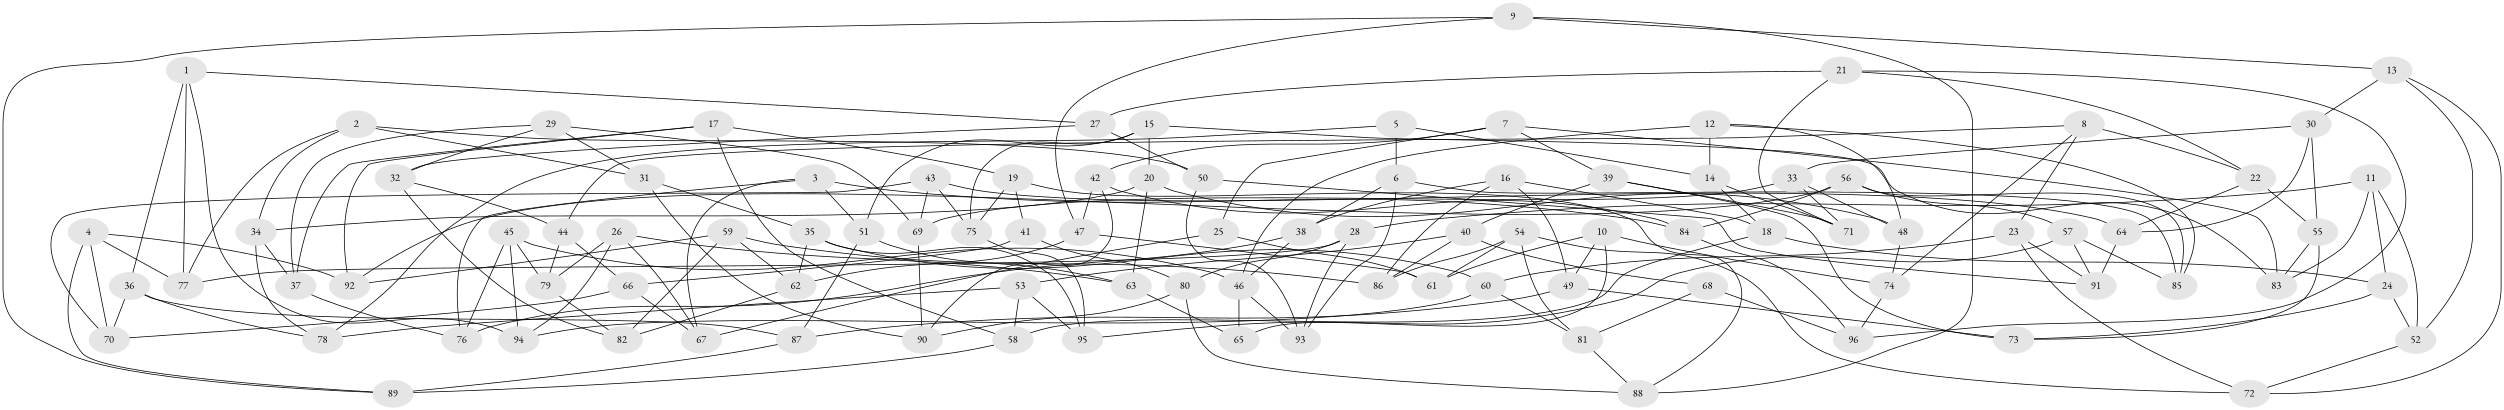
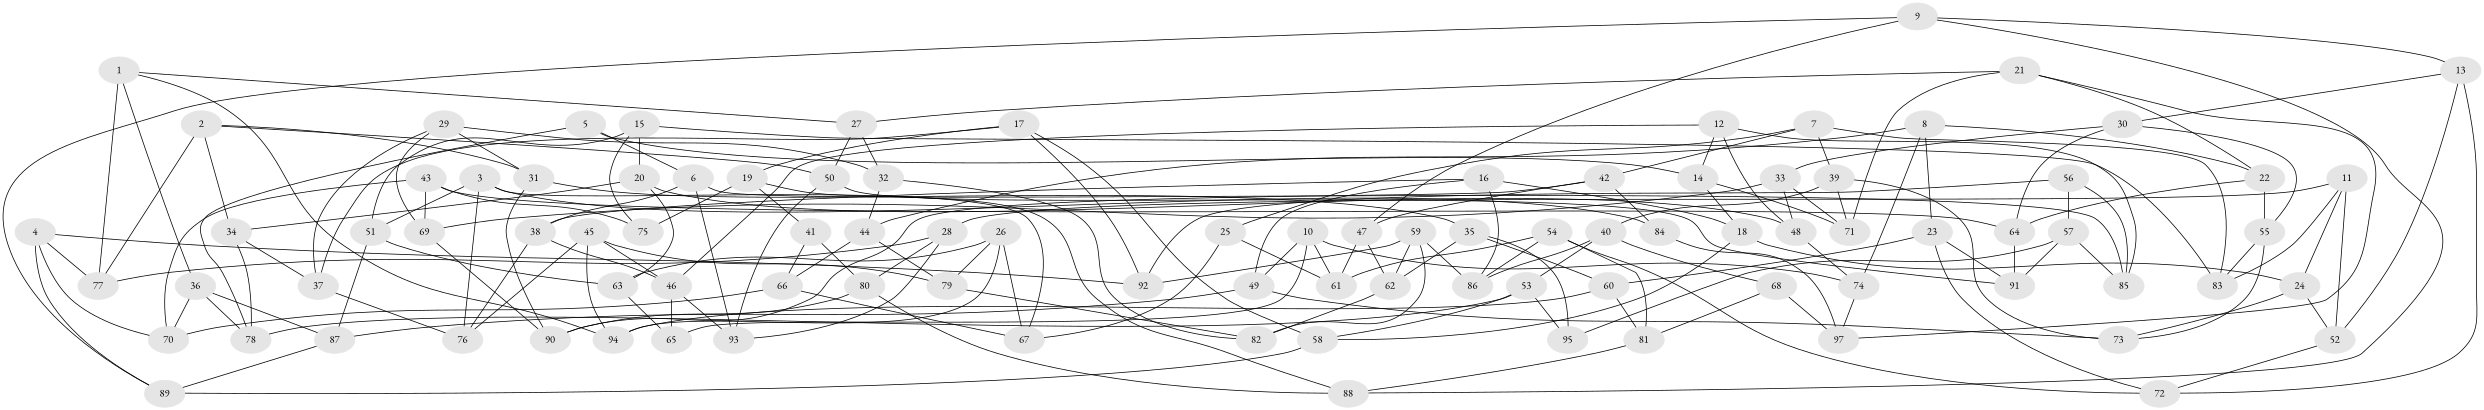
(1755, 213) -> none
(1048, 256) -> none
(1854, 340) -> (1839, 340)
